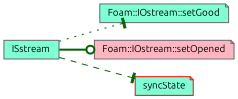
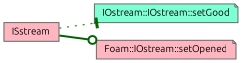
(164, 13) -> (166, 13)
(31, 50) -> (31, 32)
(164, 86) -> none
